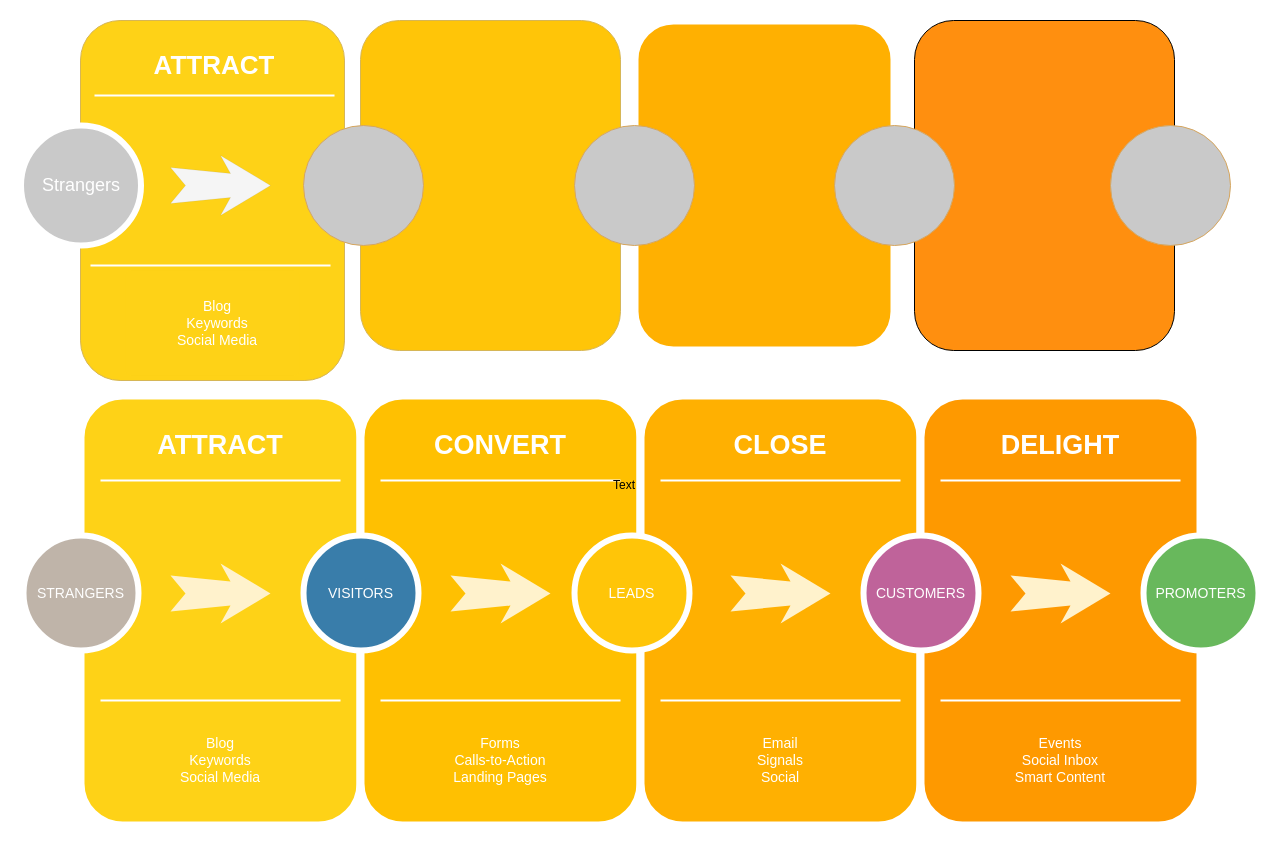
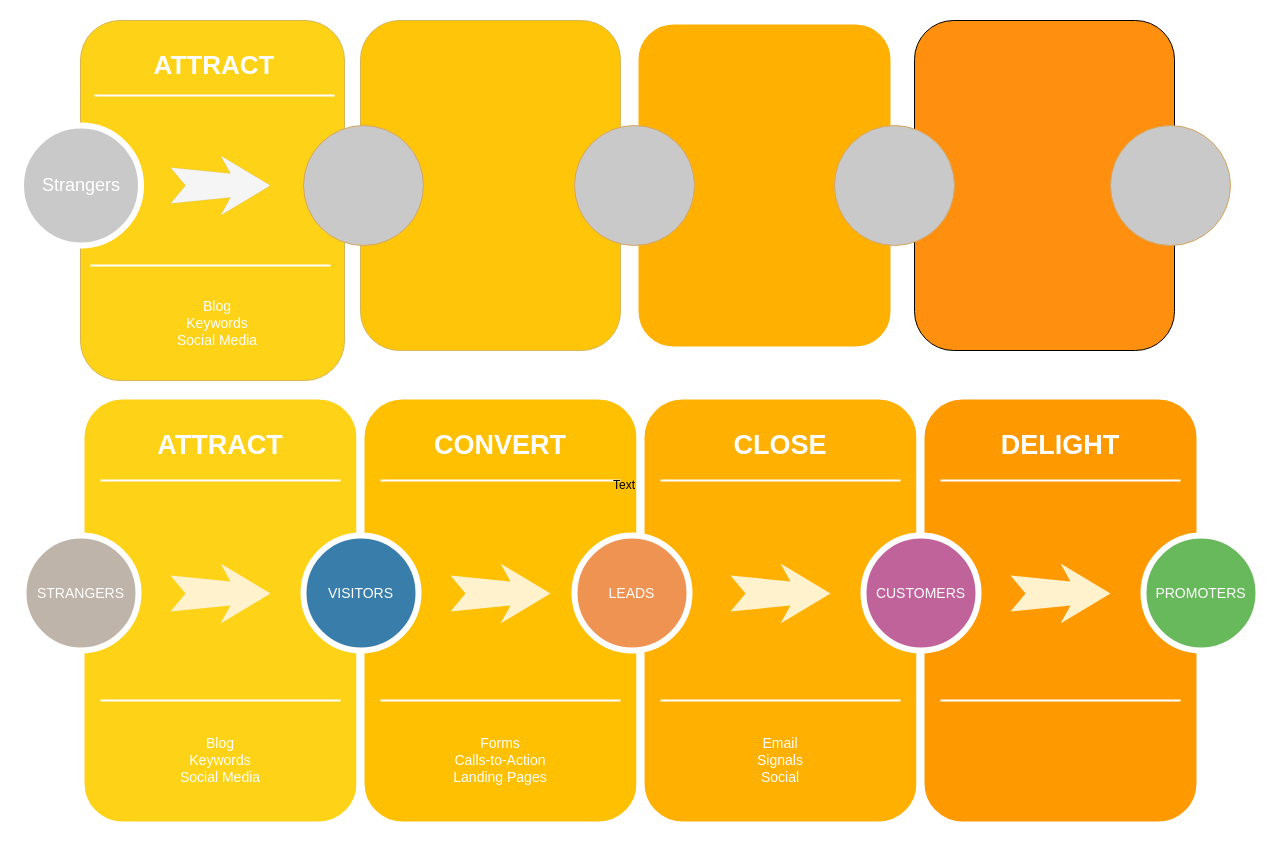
(632, 593) -> (632, 593)
(1061, 761) -> none
